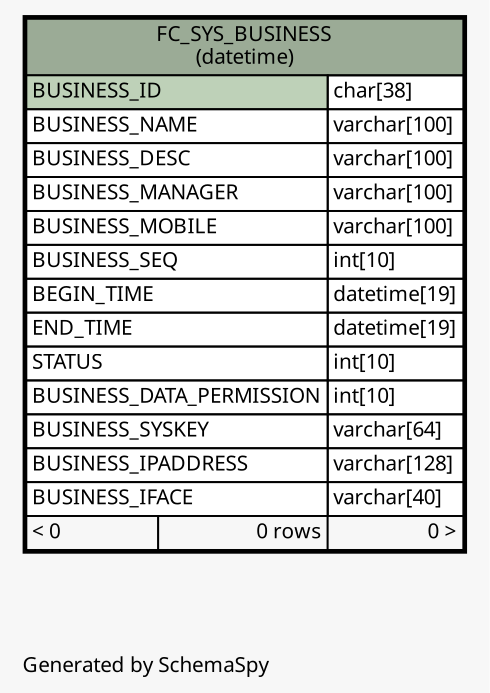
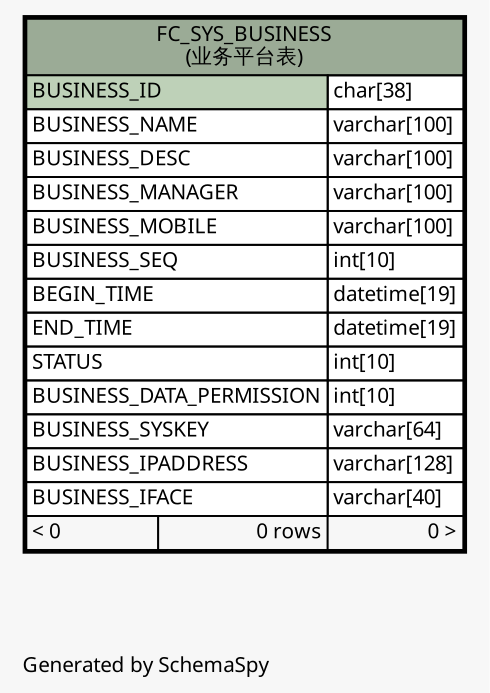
(245, 57) -> (245, 57)
